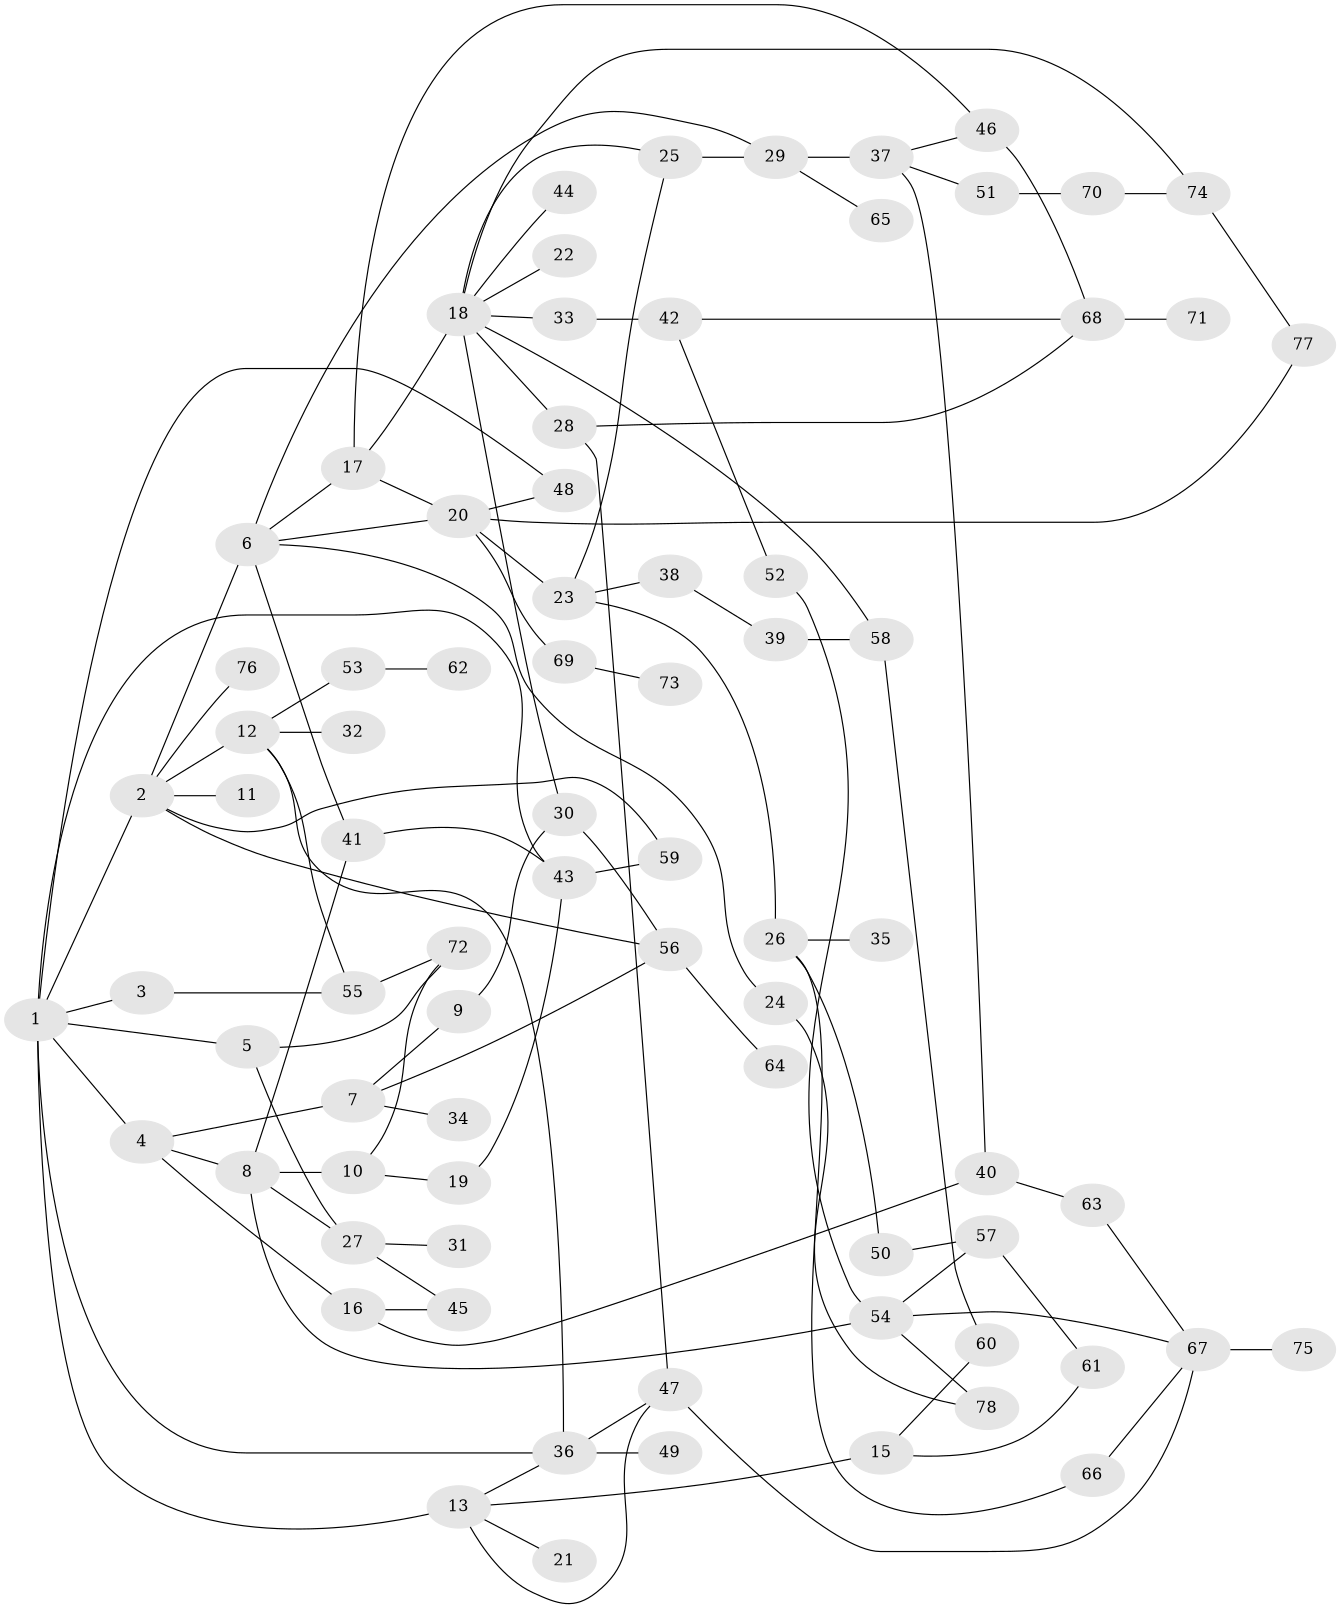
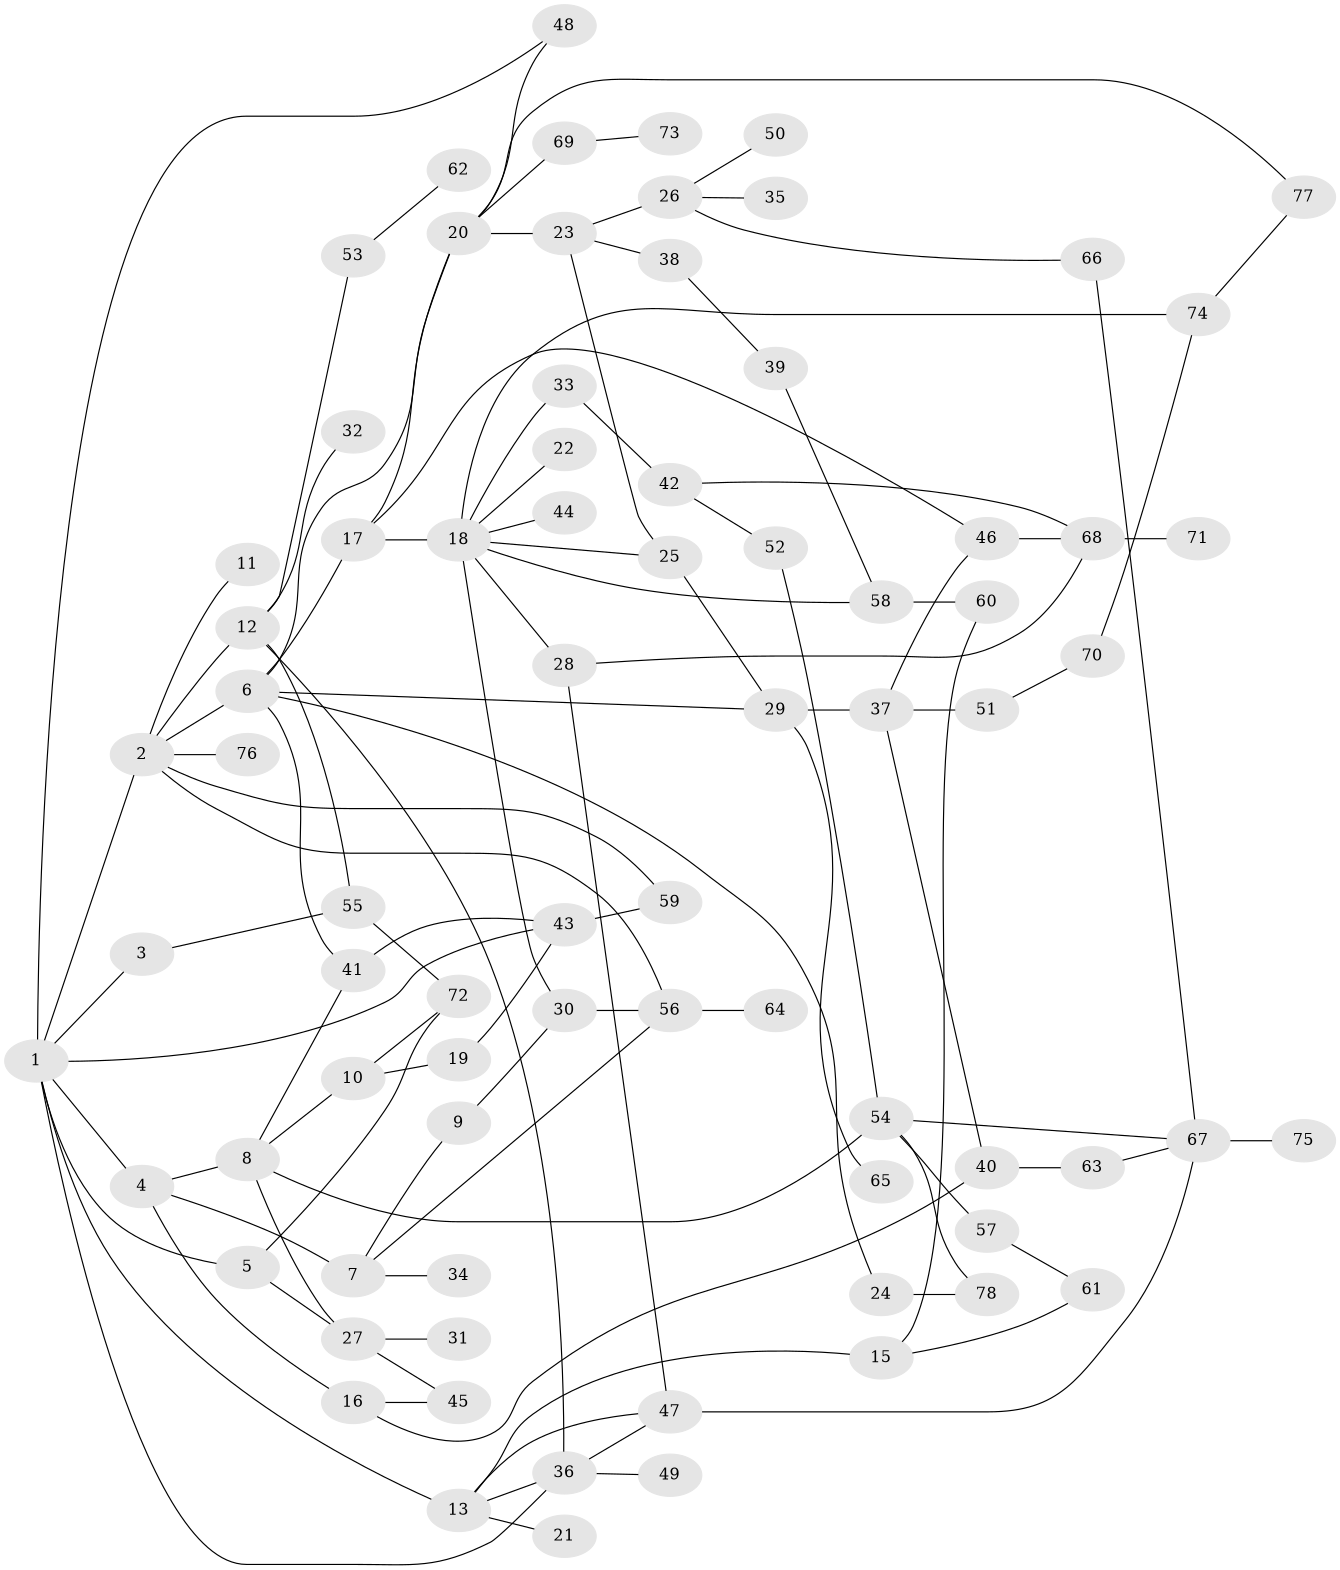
(934, 1246) -> none
